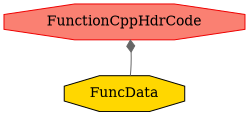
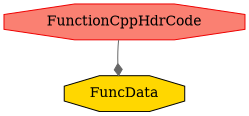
(131, 64) -> (118, 52)
